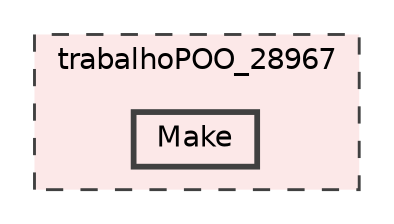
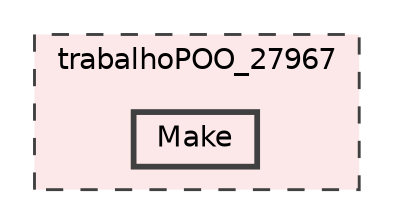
(197, 62) -> (197, 62)
